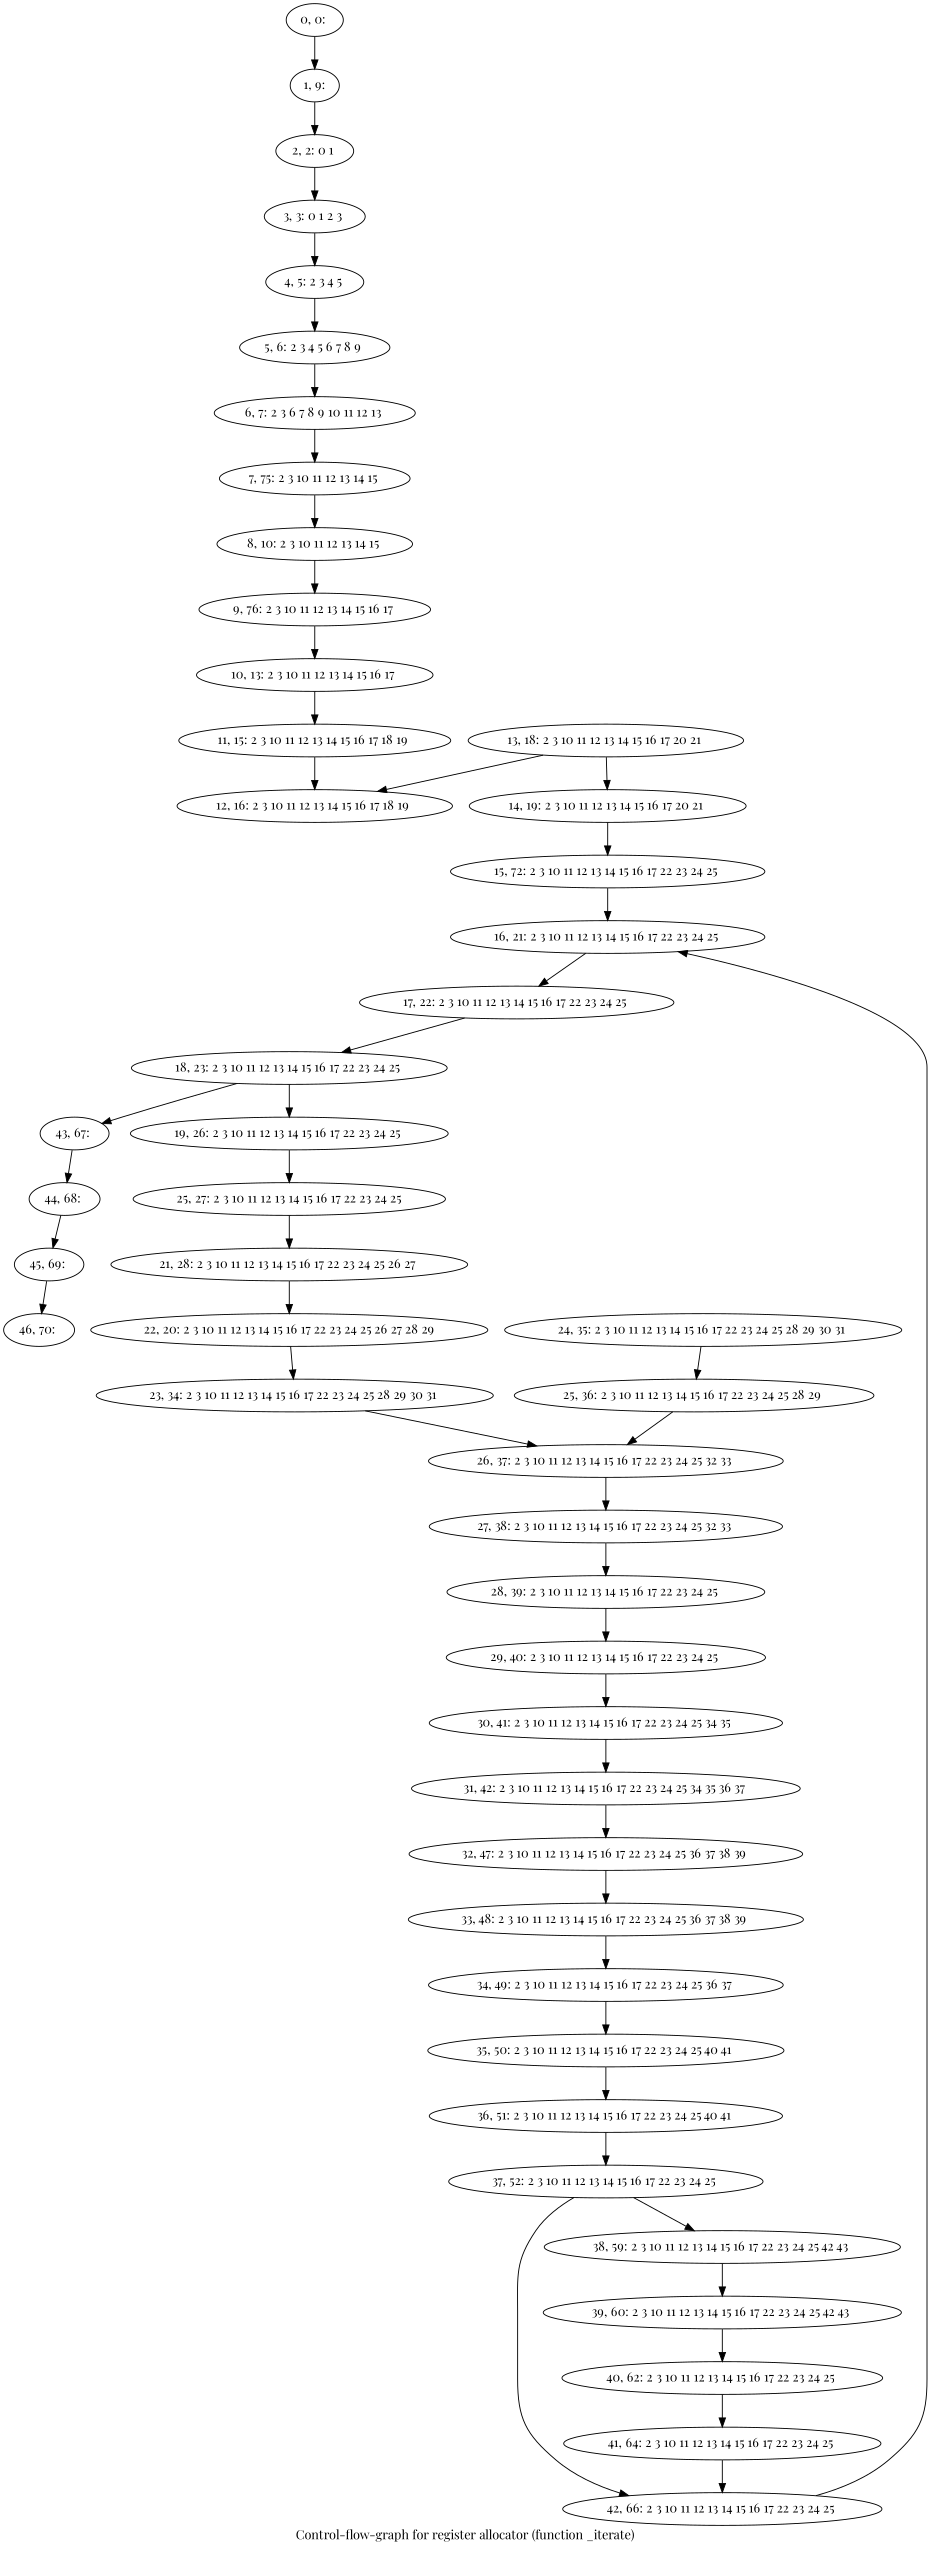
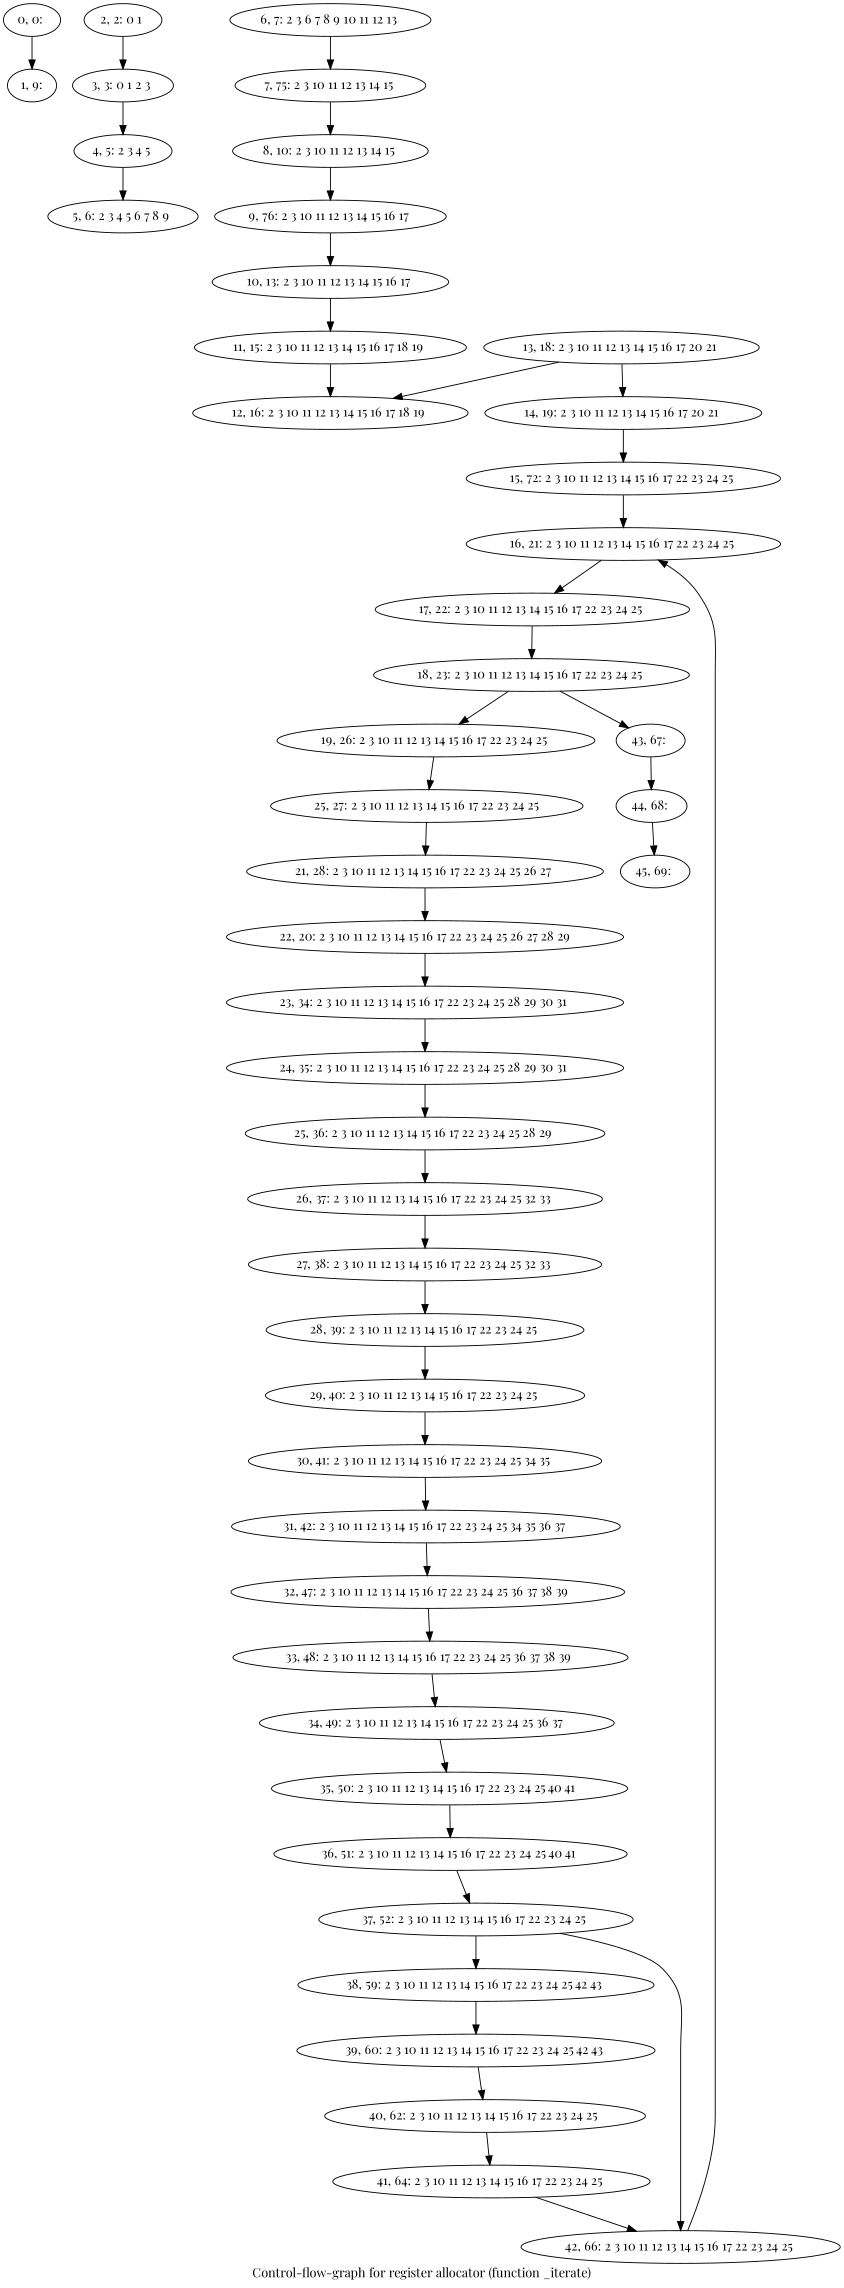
(315, 114) -> none
(315, 376) -> none
(39, 1330) -> none
(446, 1427) -> (425, 1031)
